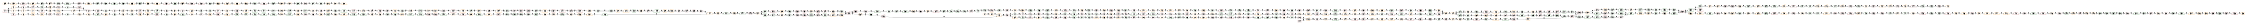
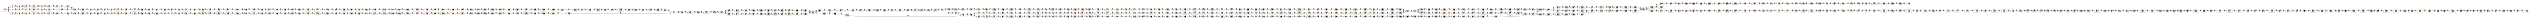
none -> (2207, 11)
(1304, 18) -> (1268, 17)
